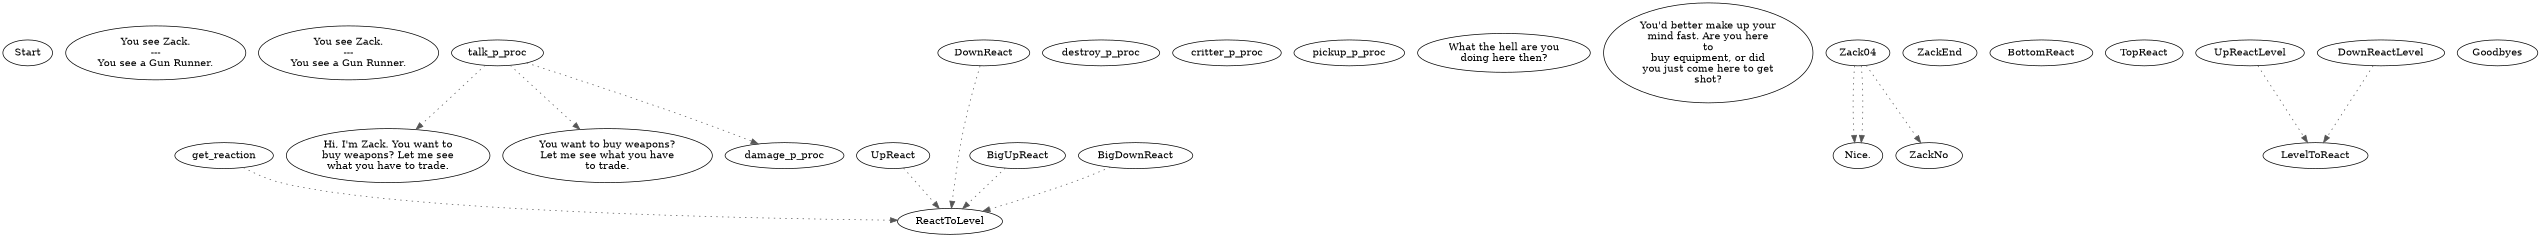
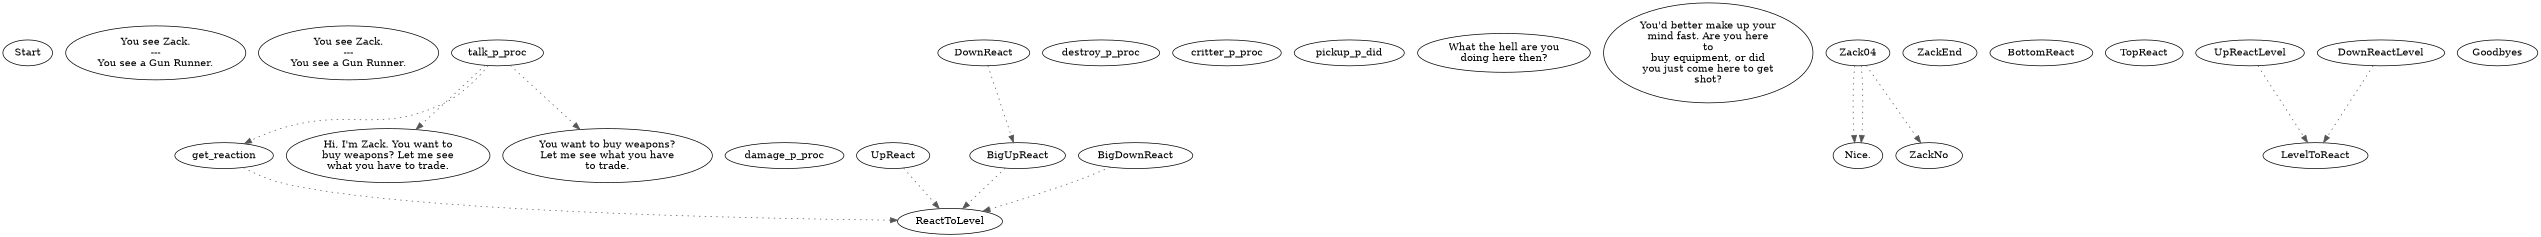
(1349, 53) -> (1349, 53)
(640, 100) -> (376, 120)
(963, 133) -> (1000, 101)
